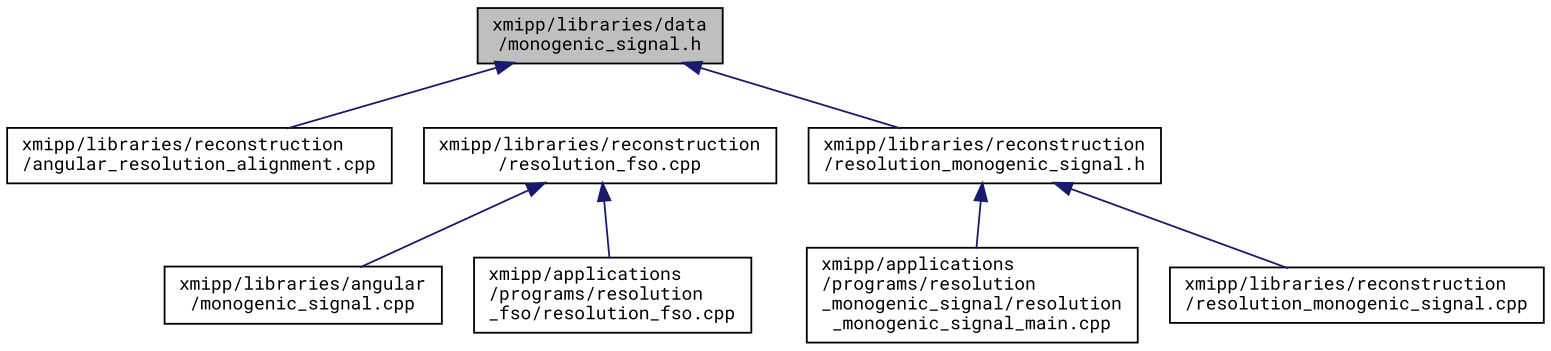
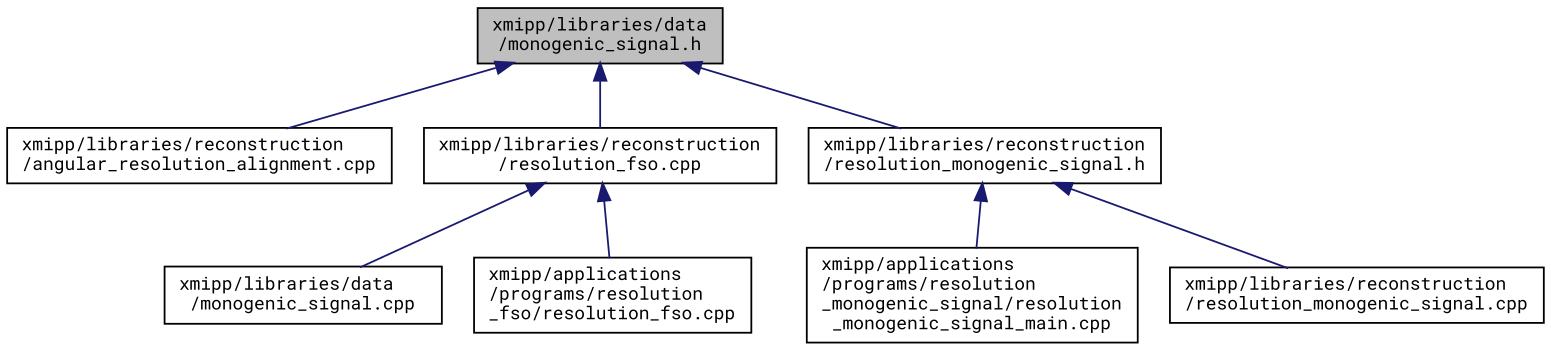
none -> (600, 105)
(303, 295) -> (303, 295)
